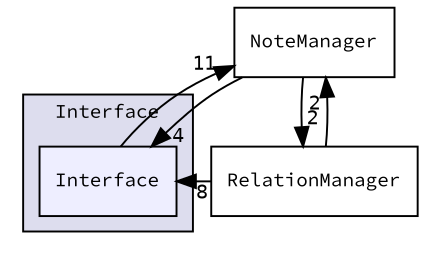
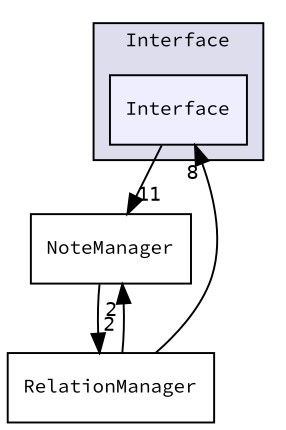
(205, 99) -> none
